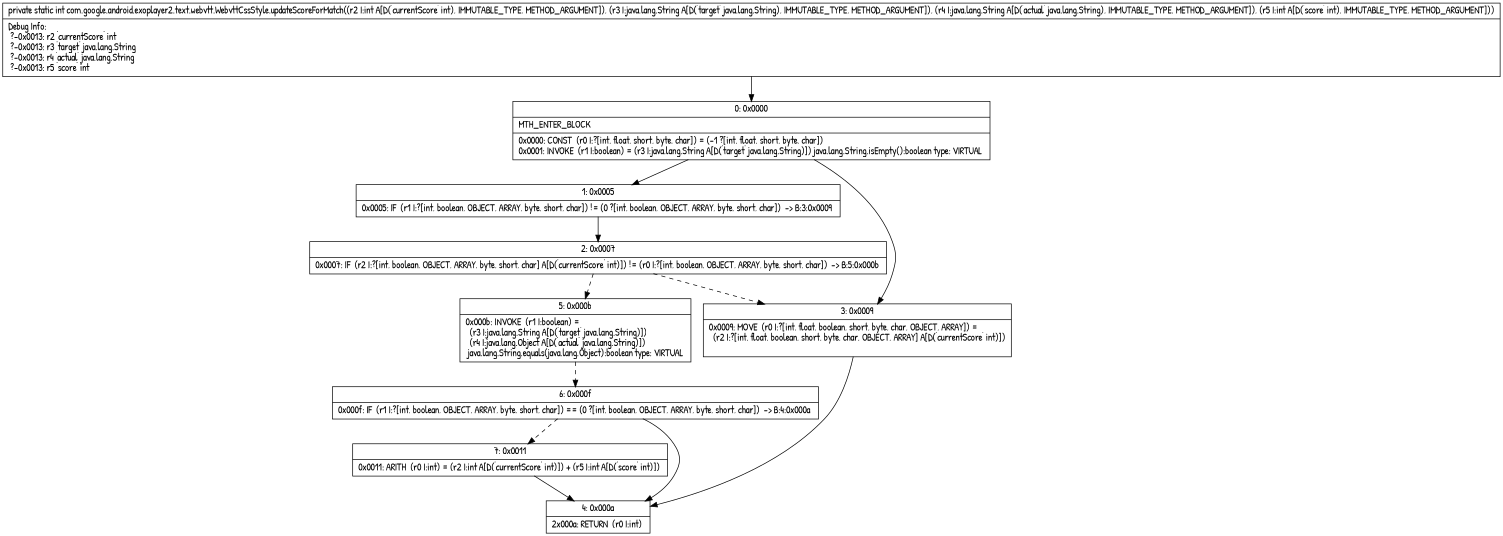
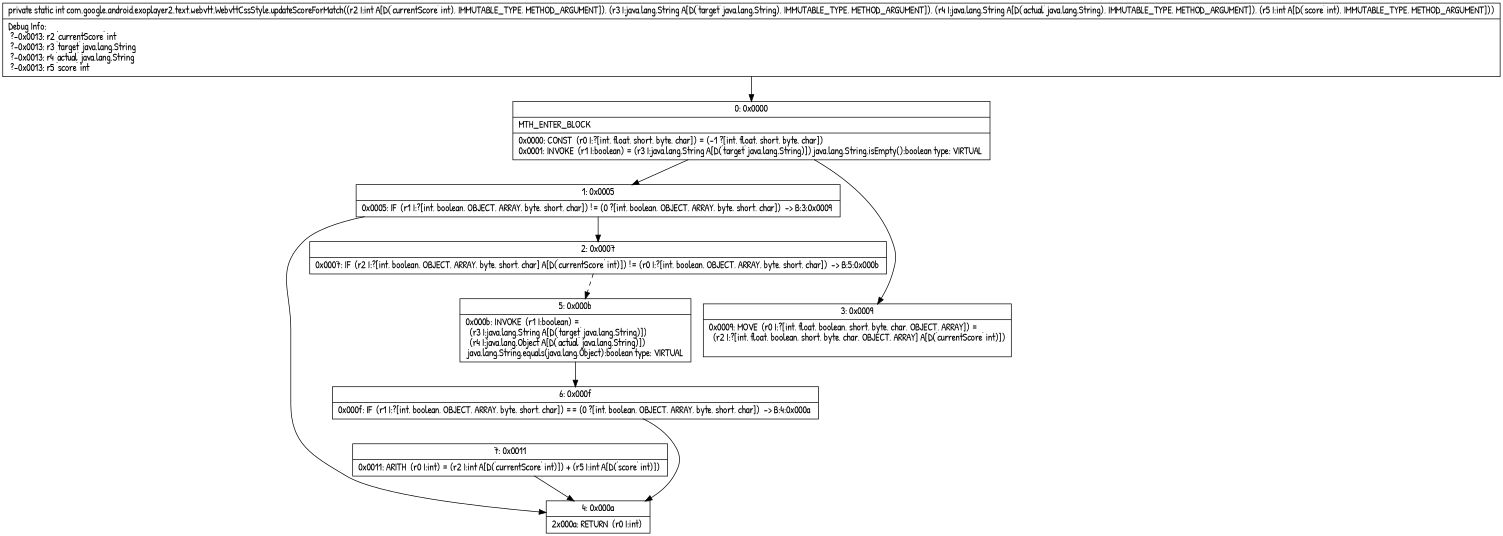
(706, 288) -> none
(575, 371) -> (575, 371)
(545, 429) -> none
(777, 456) -> (296, 433)
